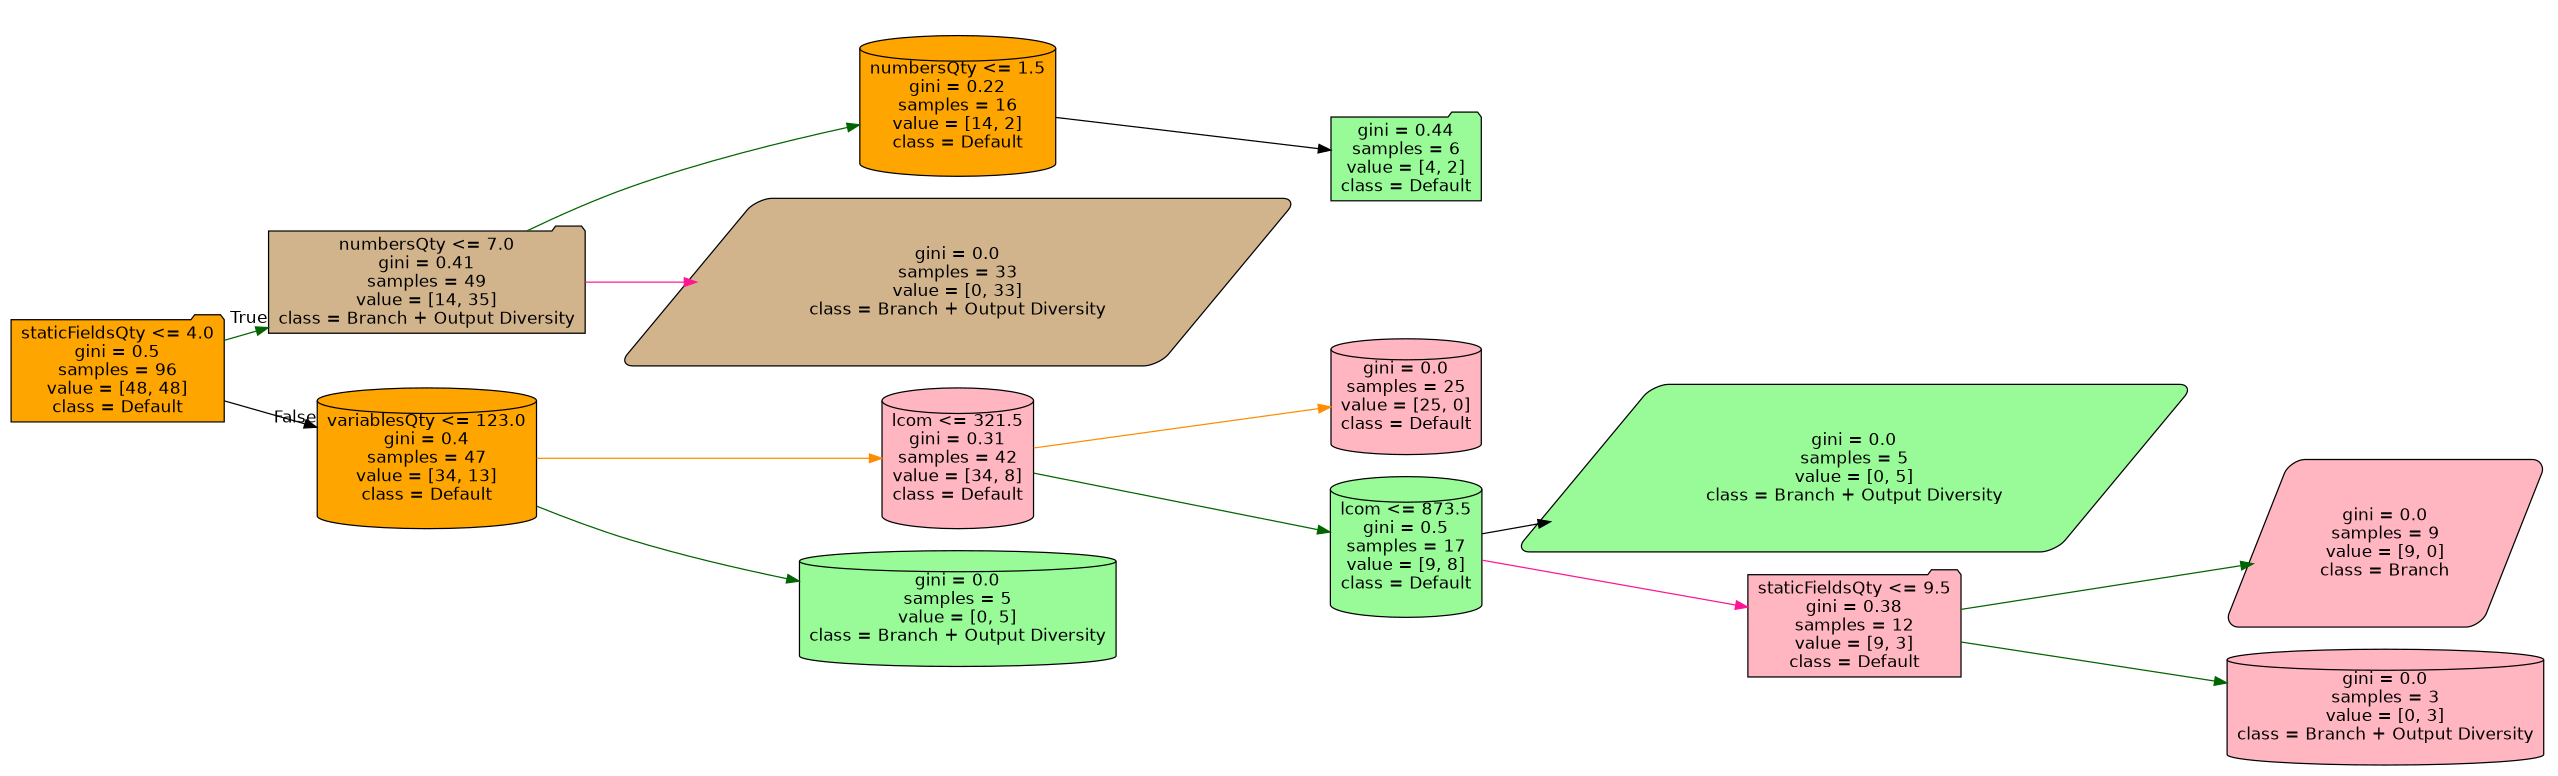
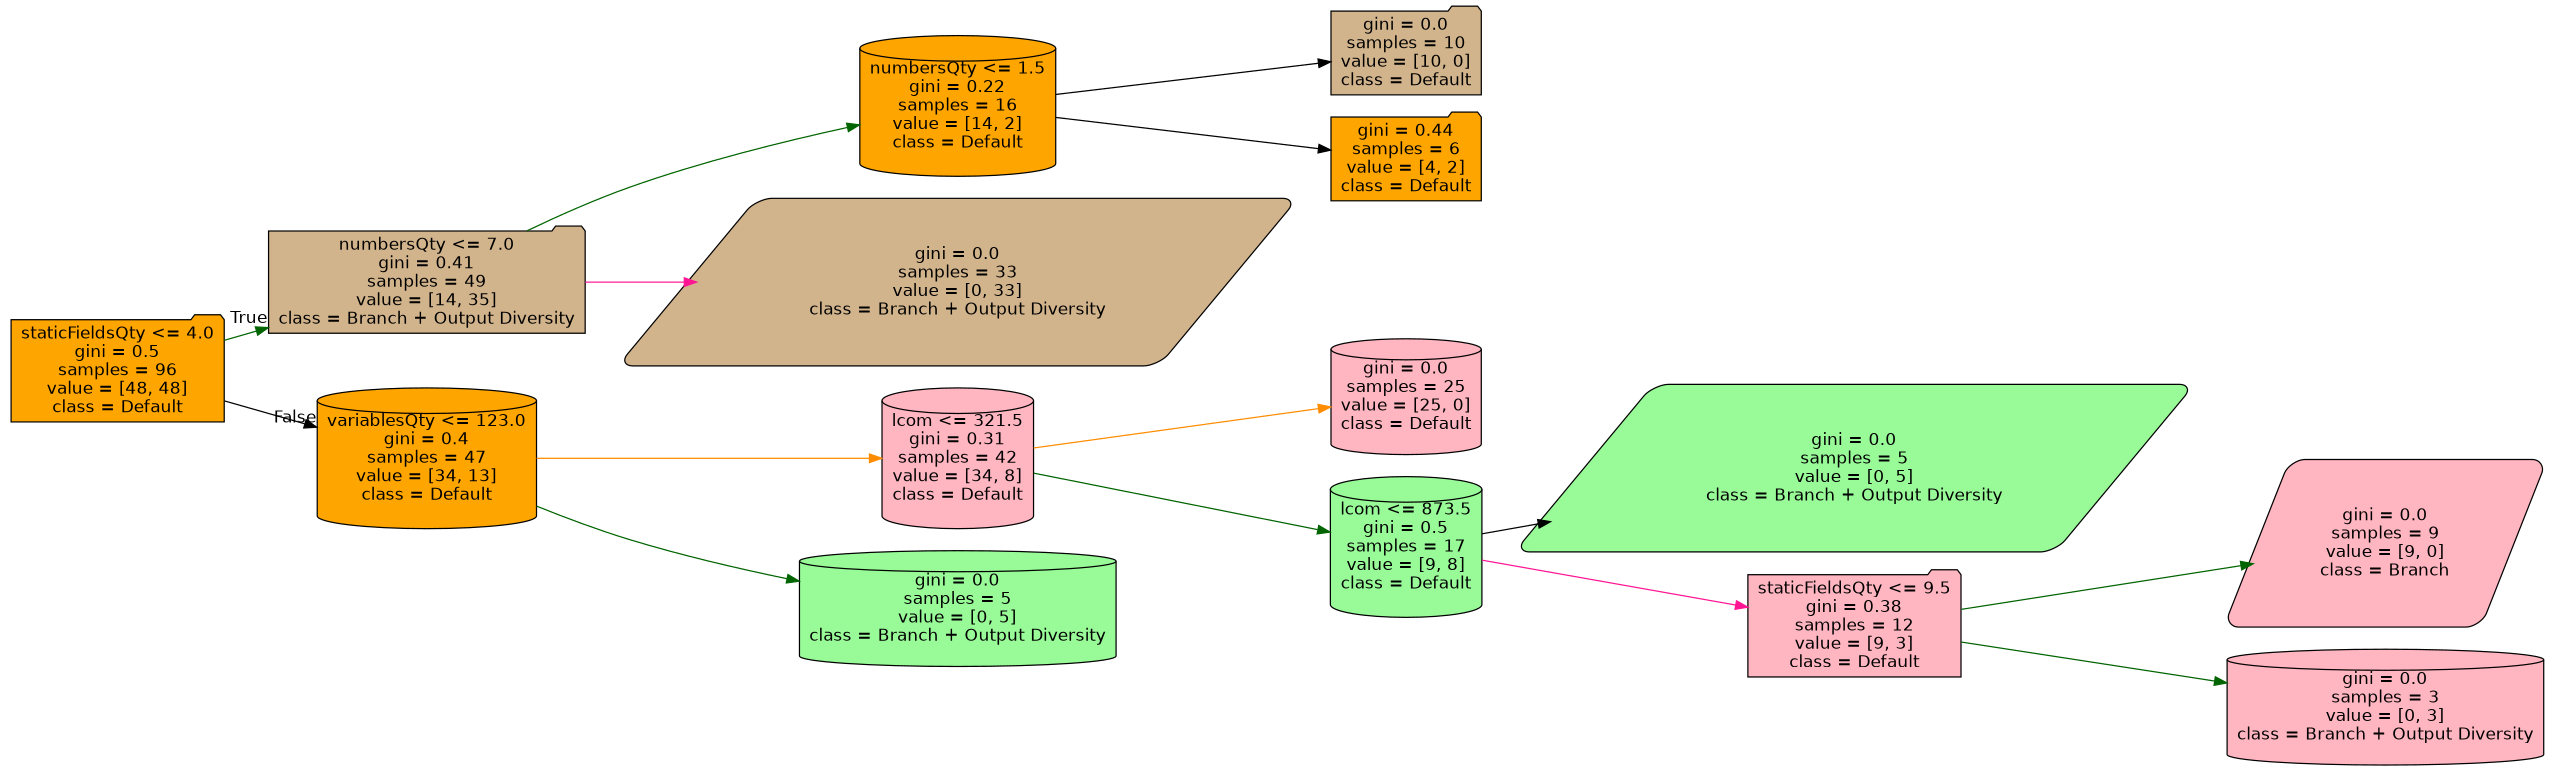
none -> (1406, 53)
(1406, 159) -> (1406, 159)
